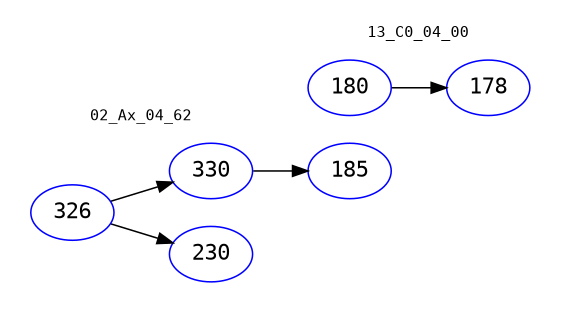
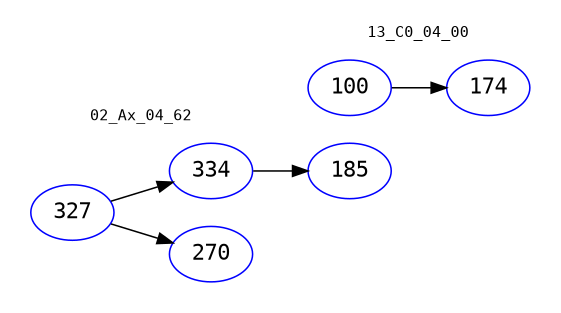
(350, 88) -> (350, 88)
(488, 88) -> (488, 88)
(211, 171) -> (211, 171)
(72, 213) -> (72, 213)
(211, 254) -> (211, 254)
